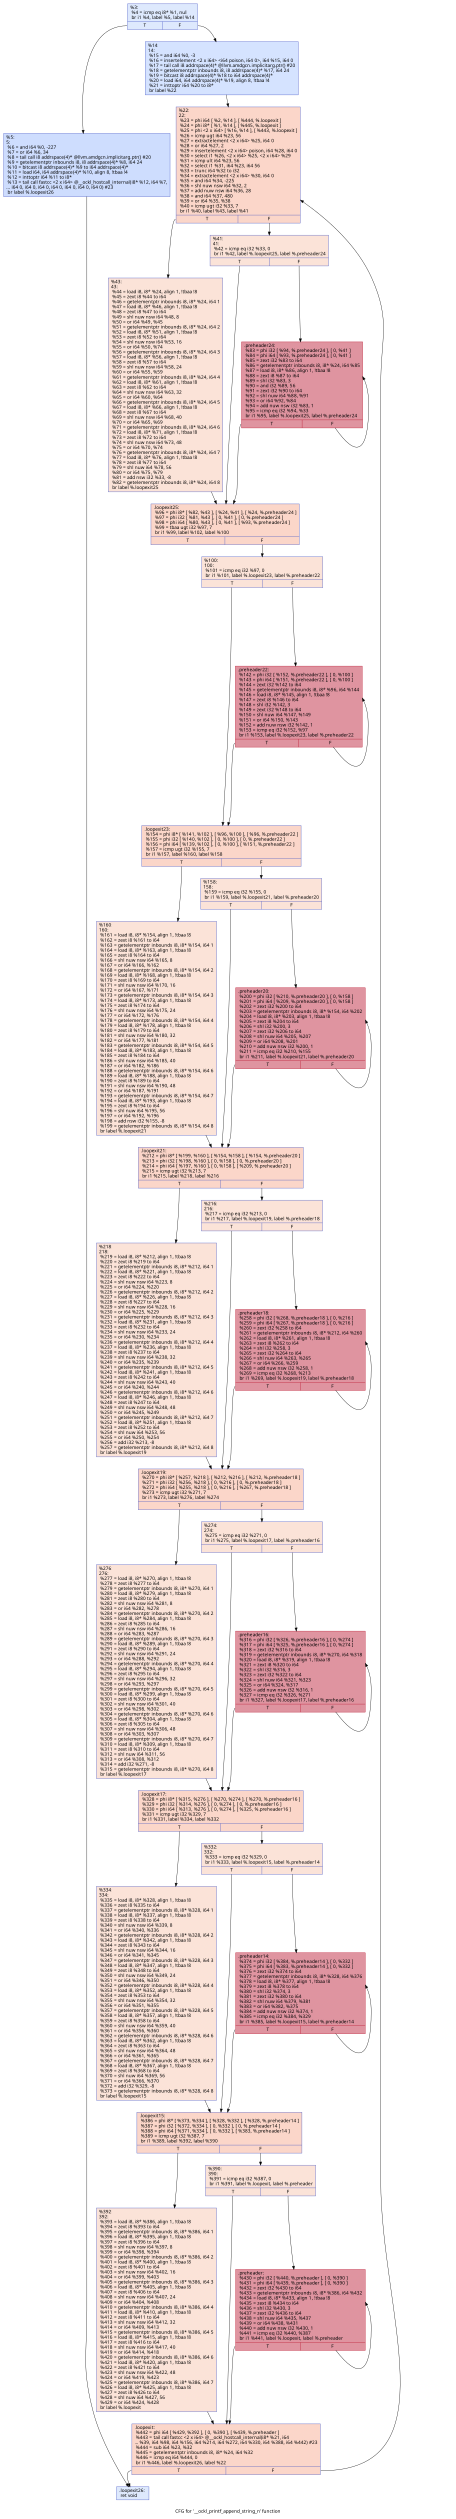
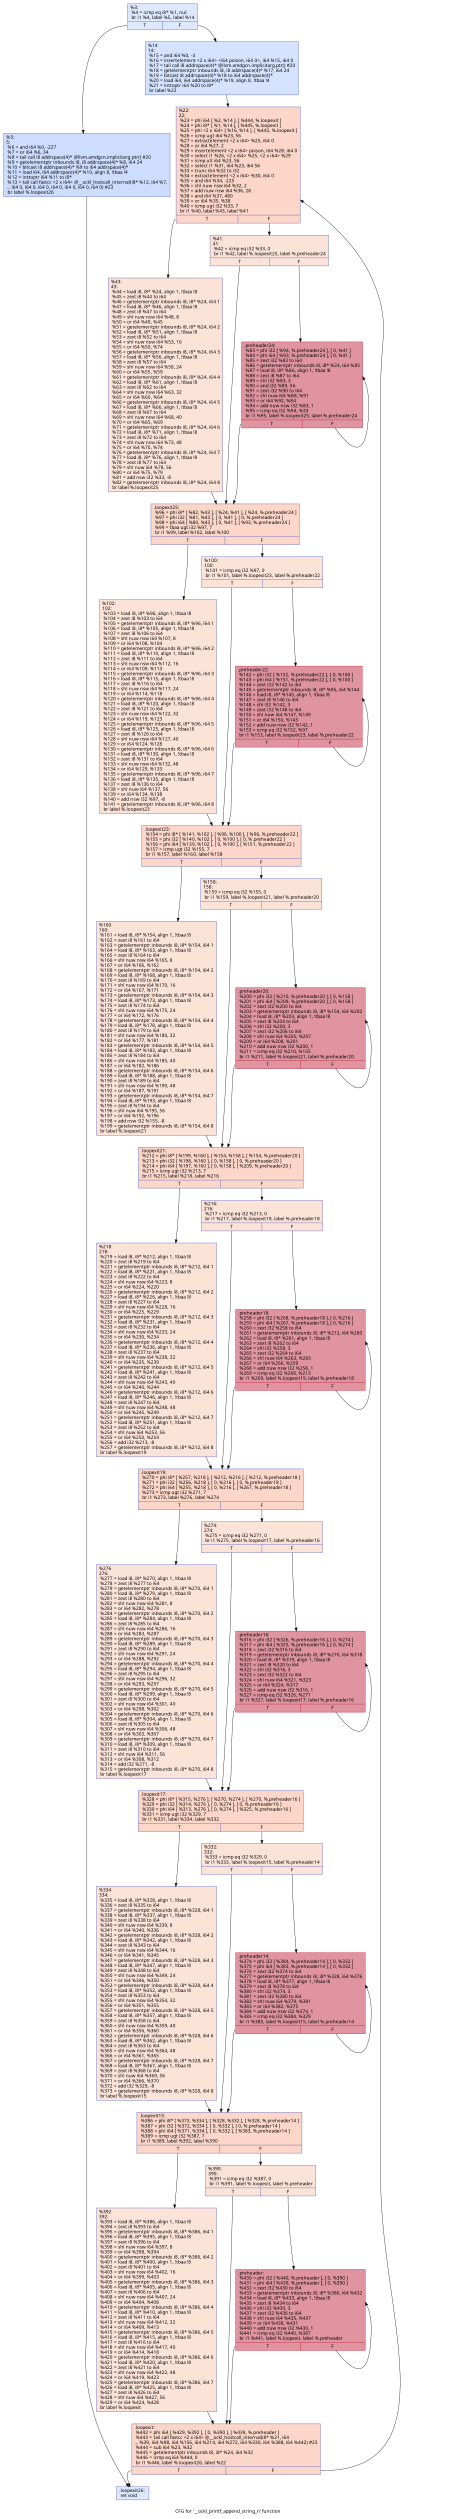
none -> (158, 707)
